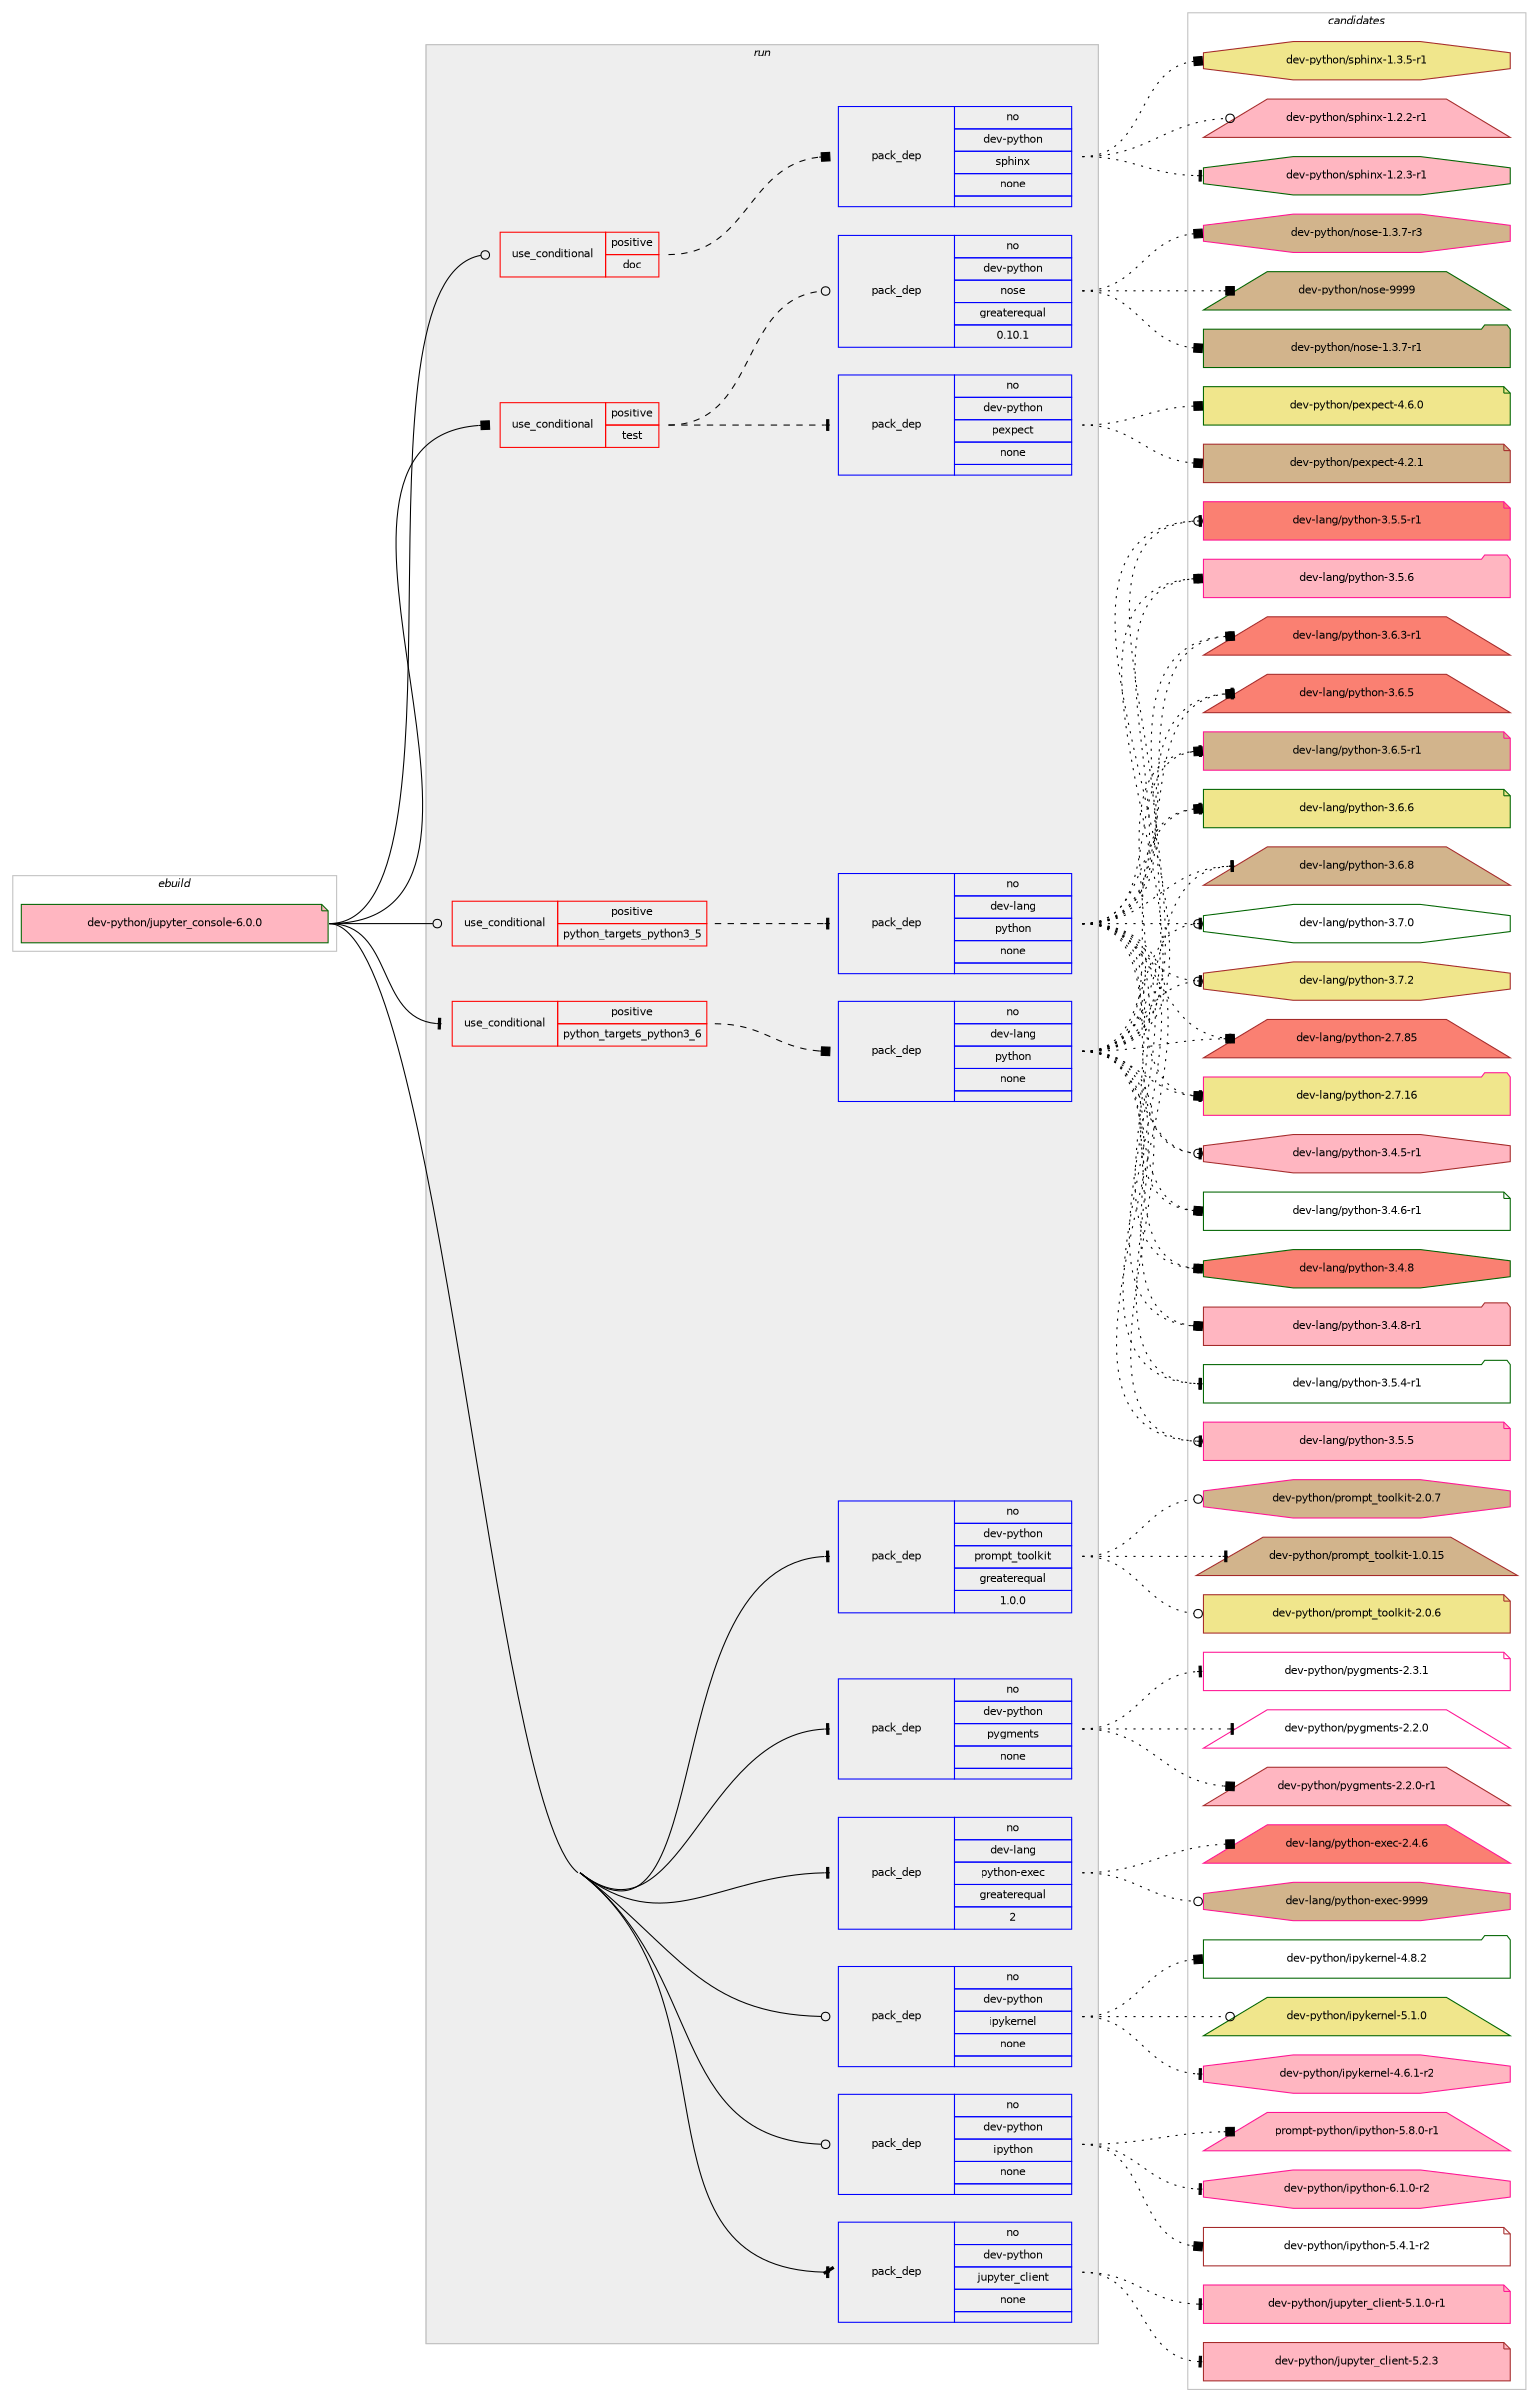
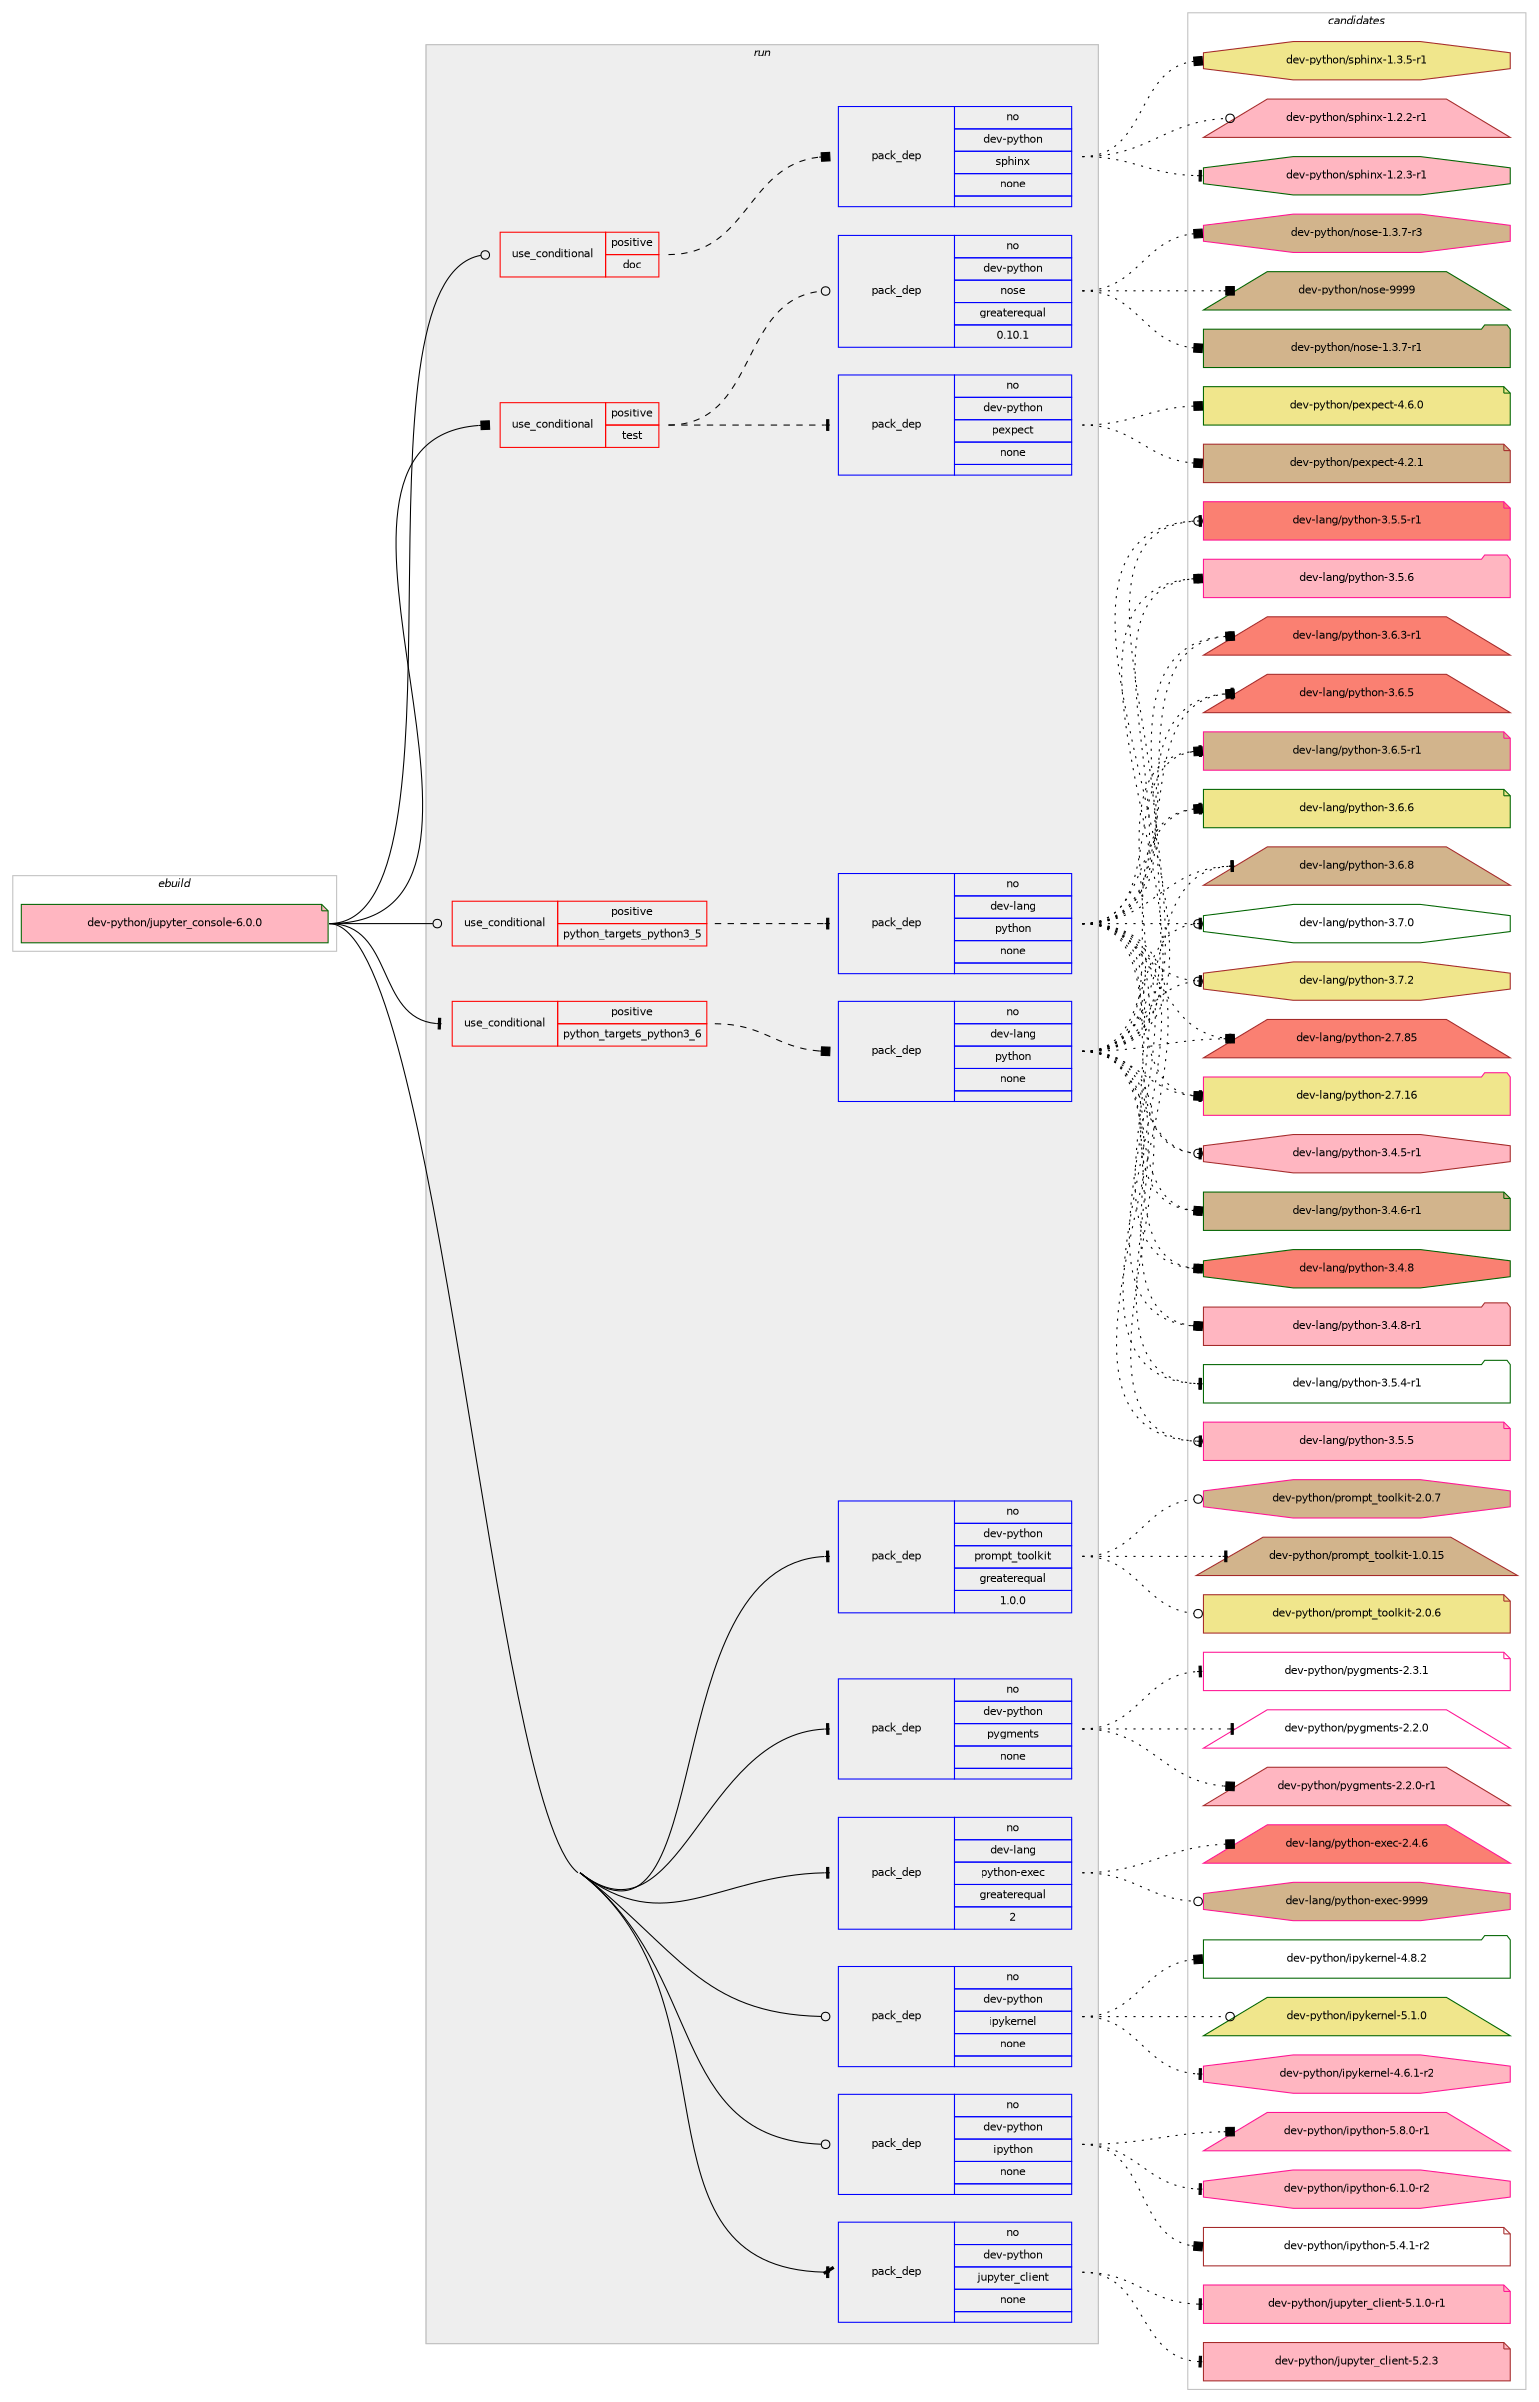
(1357, 1211) -> (1357, 1211)
(1357, 2132) -> (1357, 2132)
